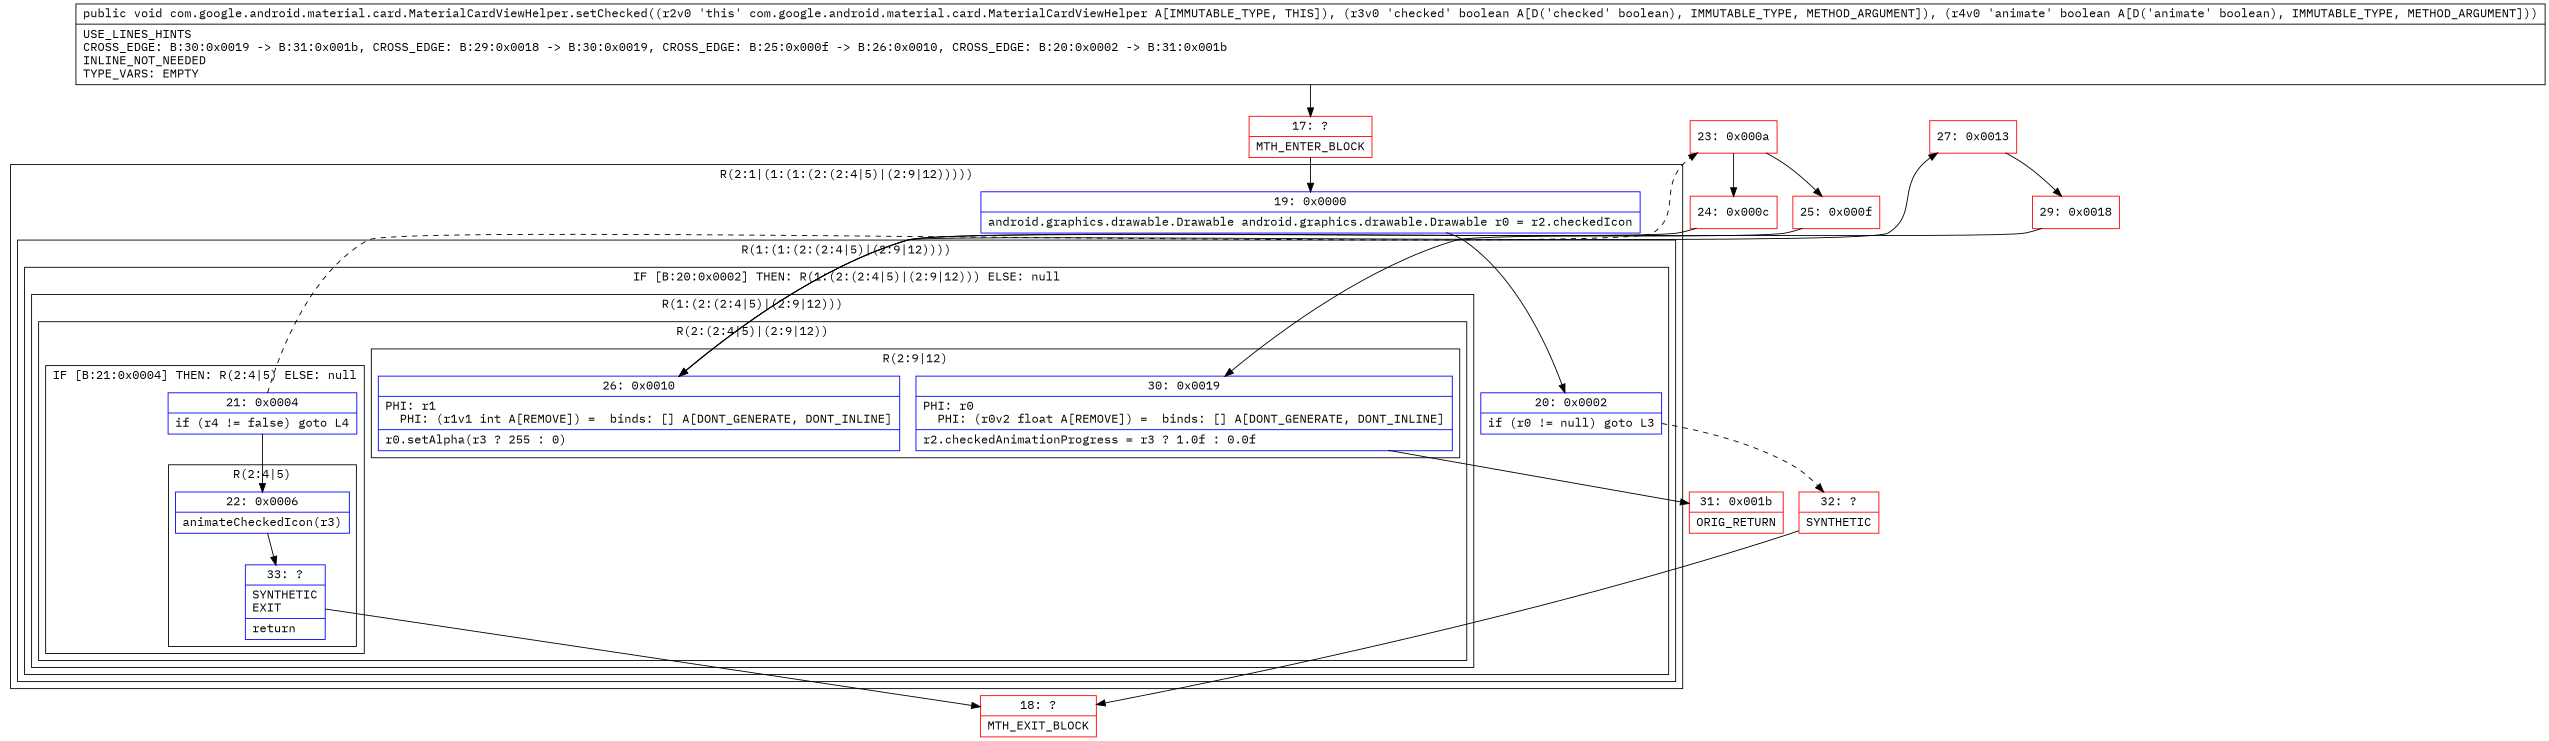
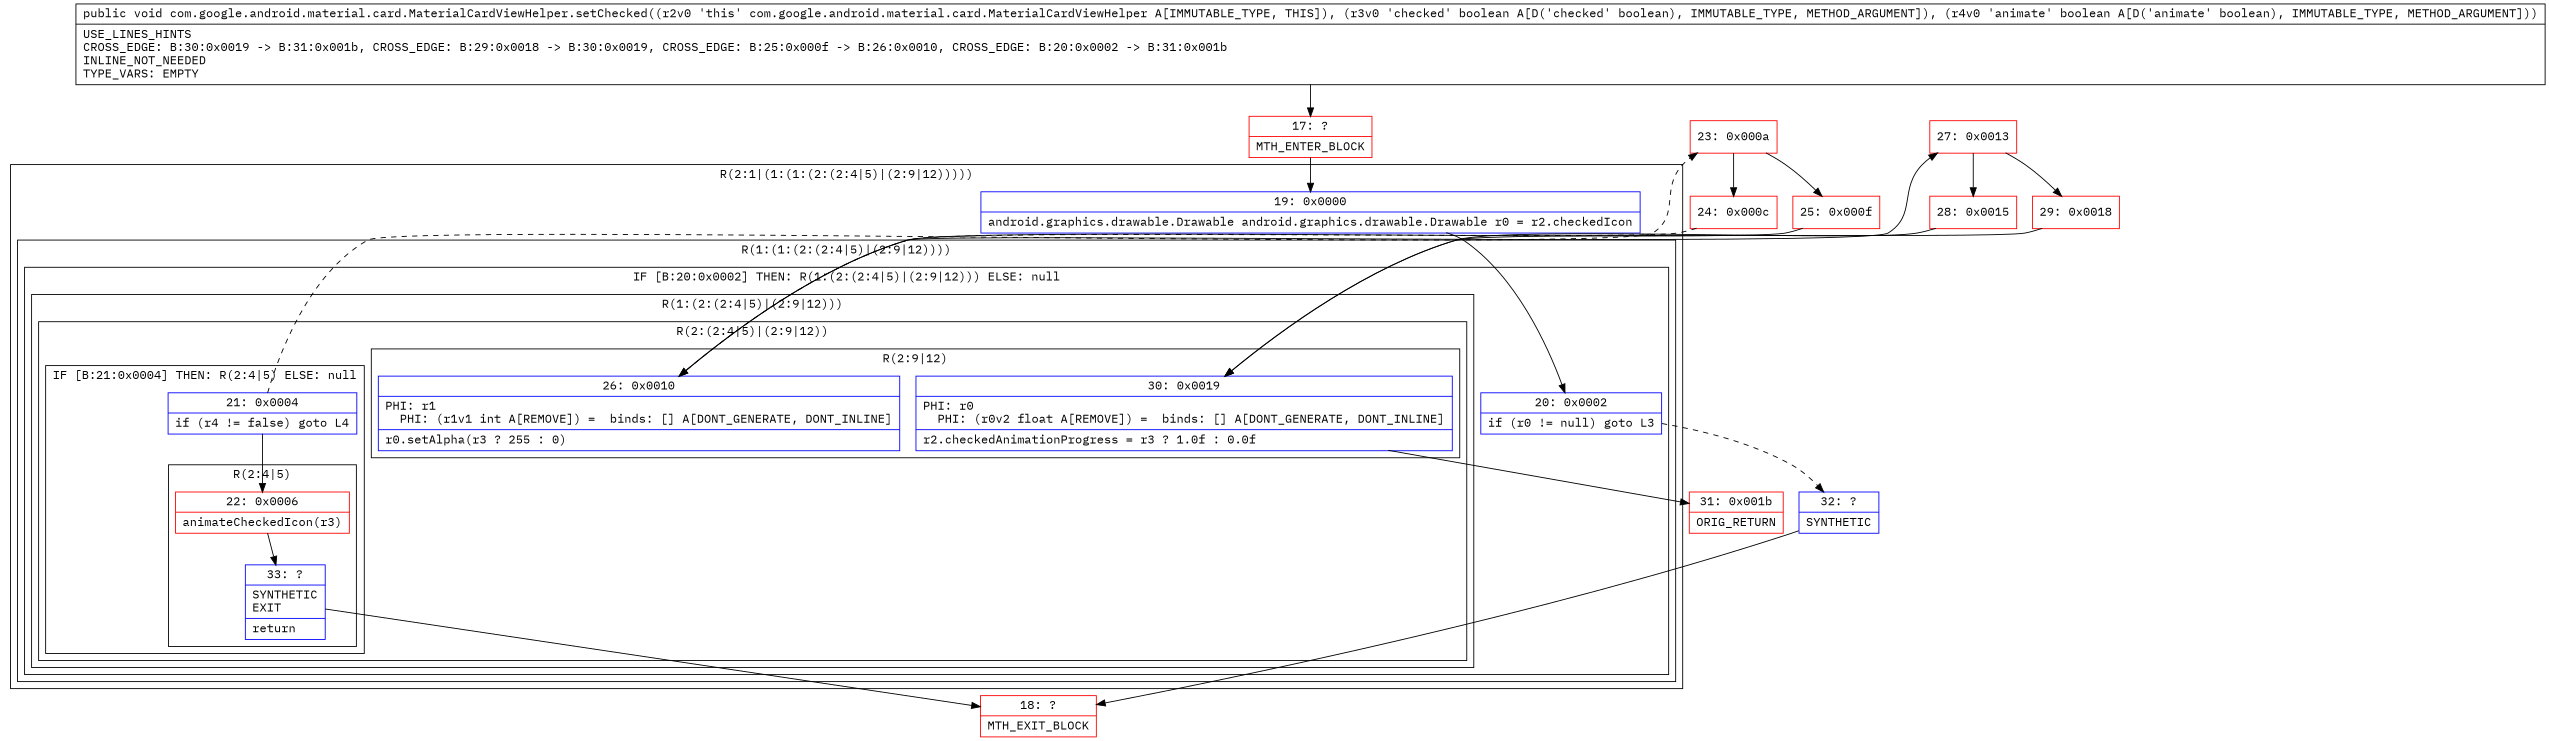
none -> (1973, 212)
(1173, 234) -> (1173, 234)
(262, 513) -> (262, 513)
(1839, 513) -> (1839, 513)
